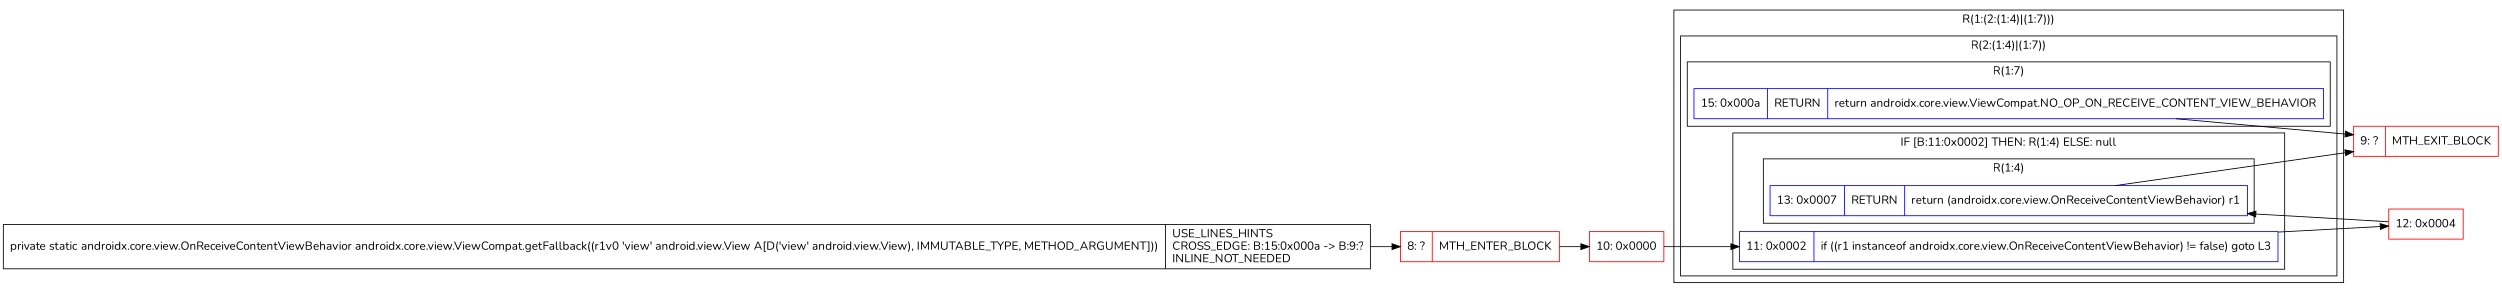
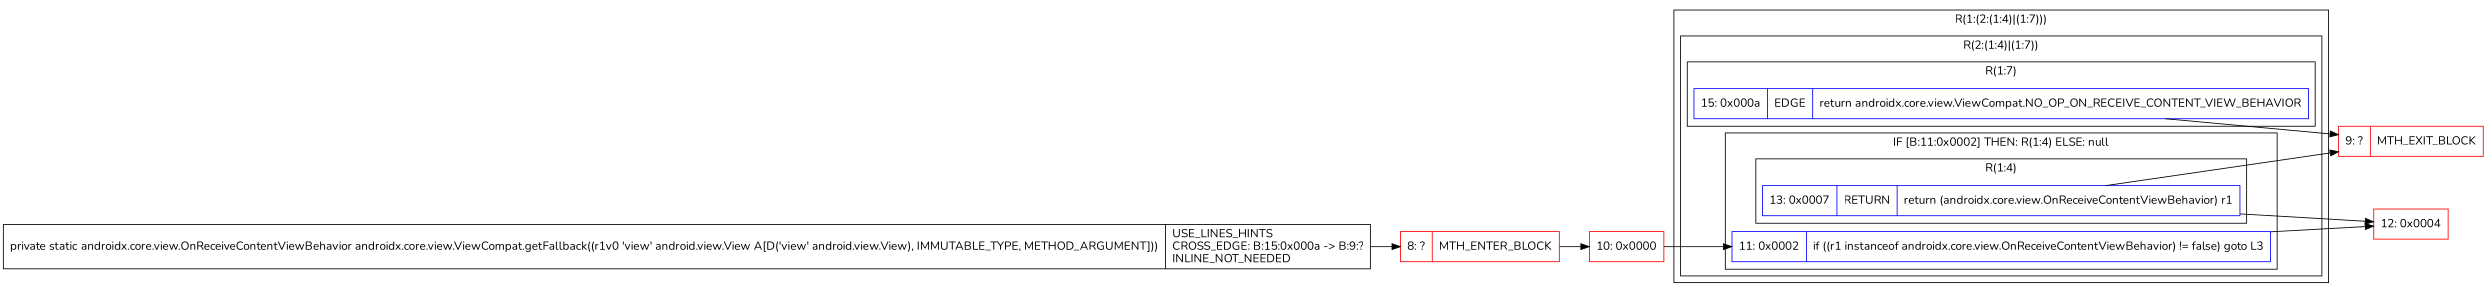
(1798, 103) -> (1790, 103)
(2322, 218) -> (2303, 218)
